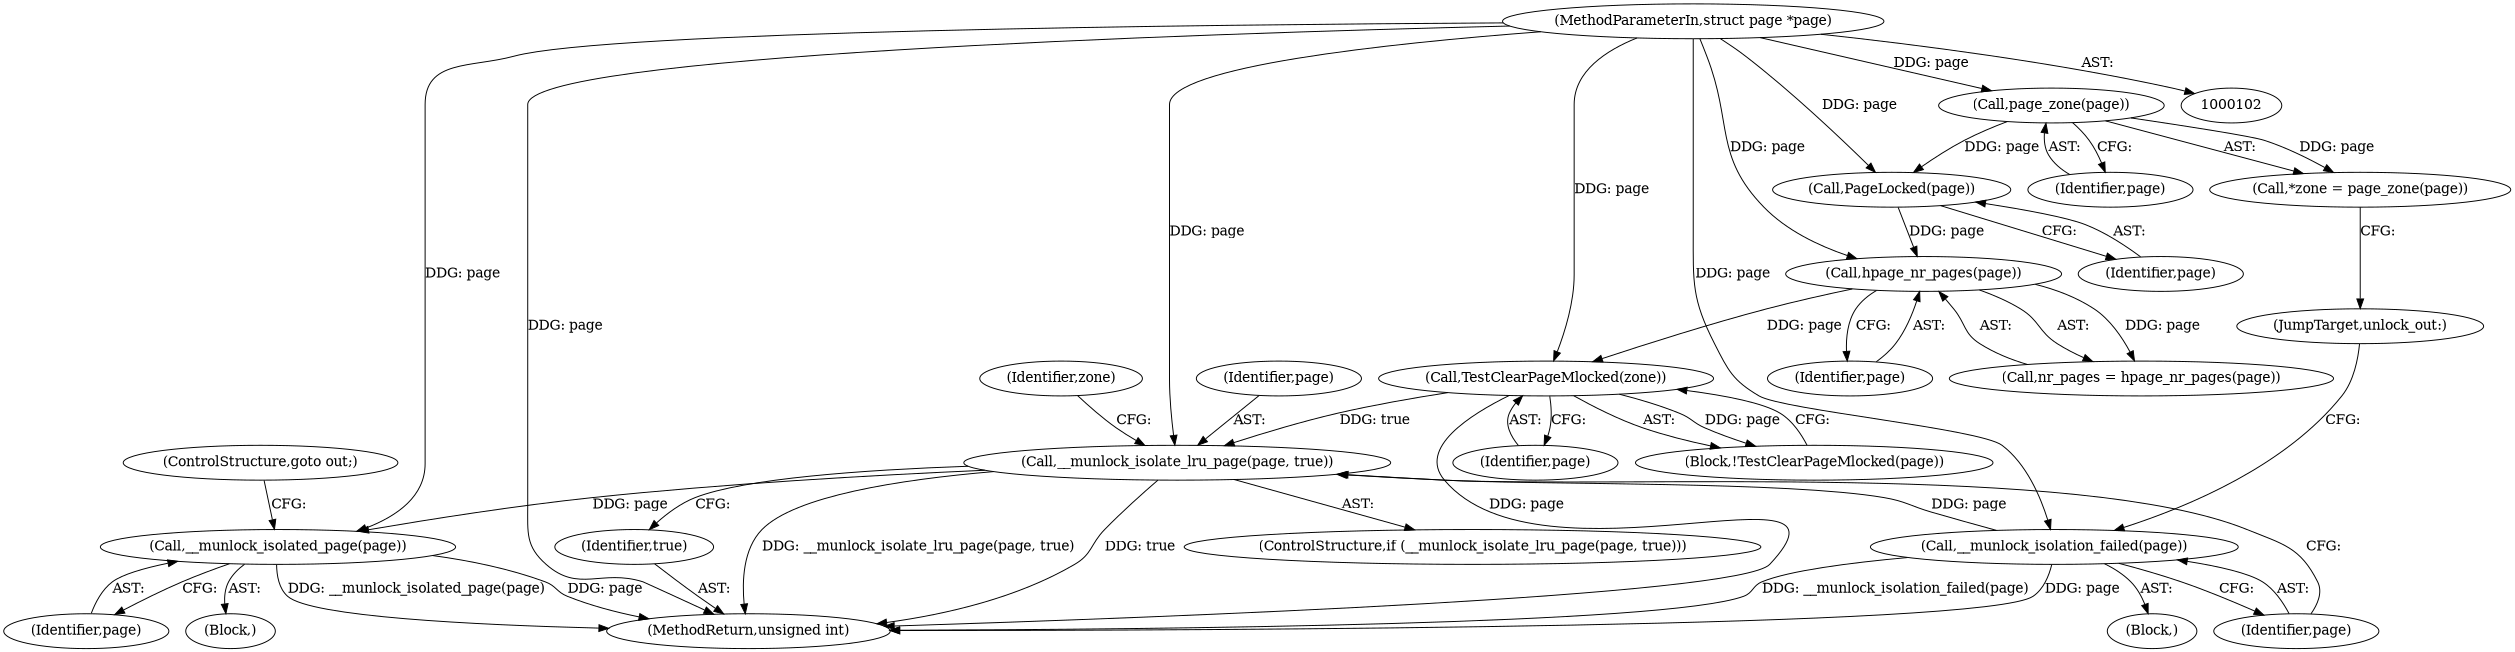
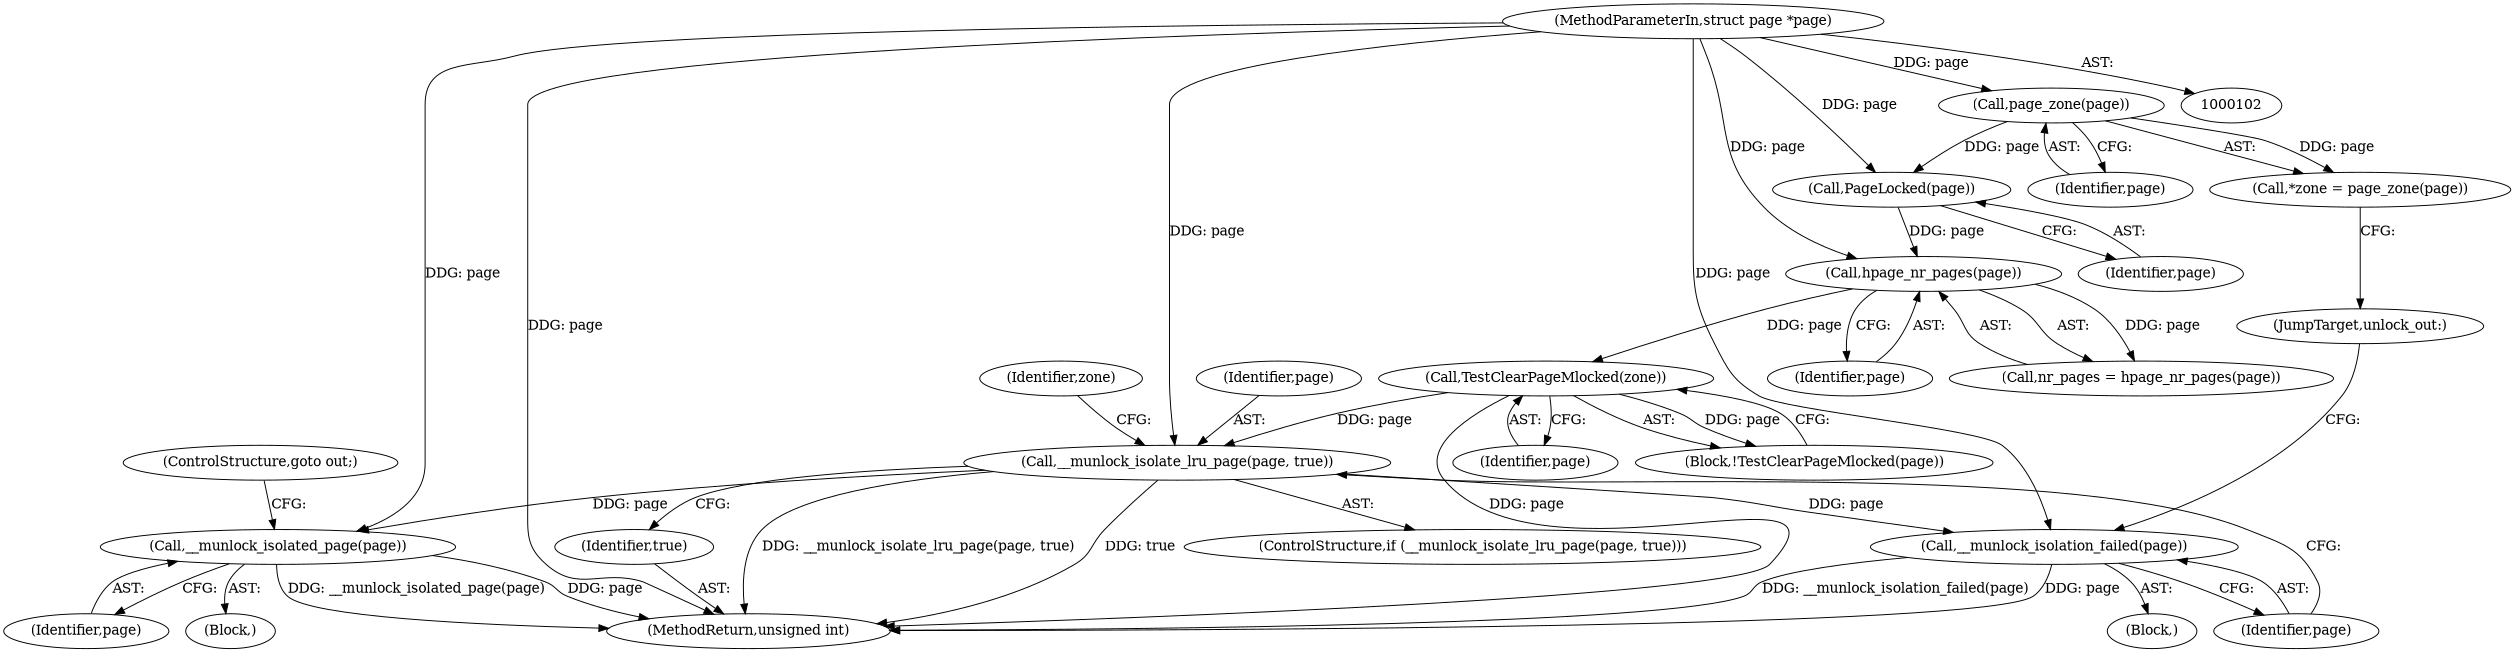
(1574, 181) -> none
(1375, 421) -> (1375, 421)
(1773, 488) -> (1643, 493)
